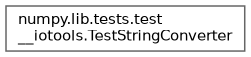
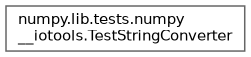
(125, 29) -> (125, 29)
